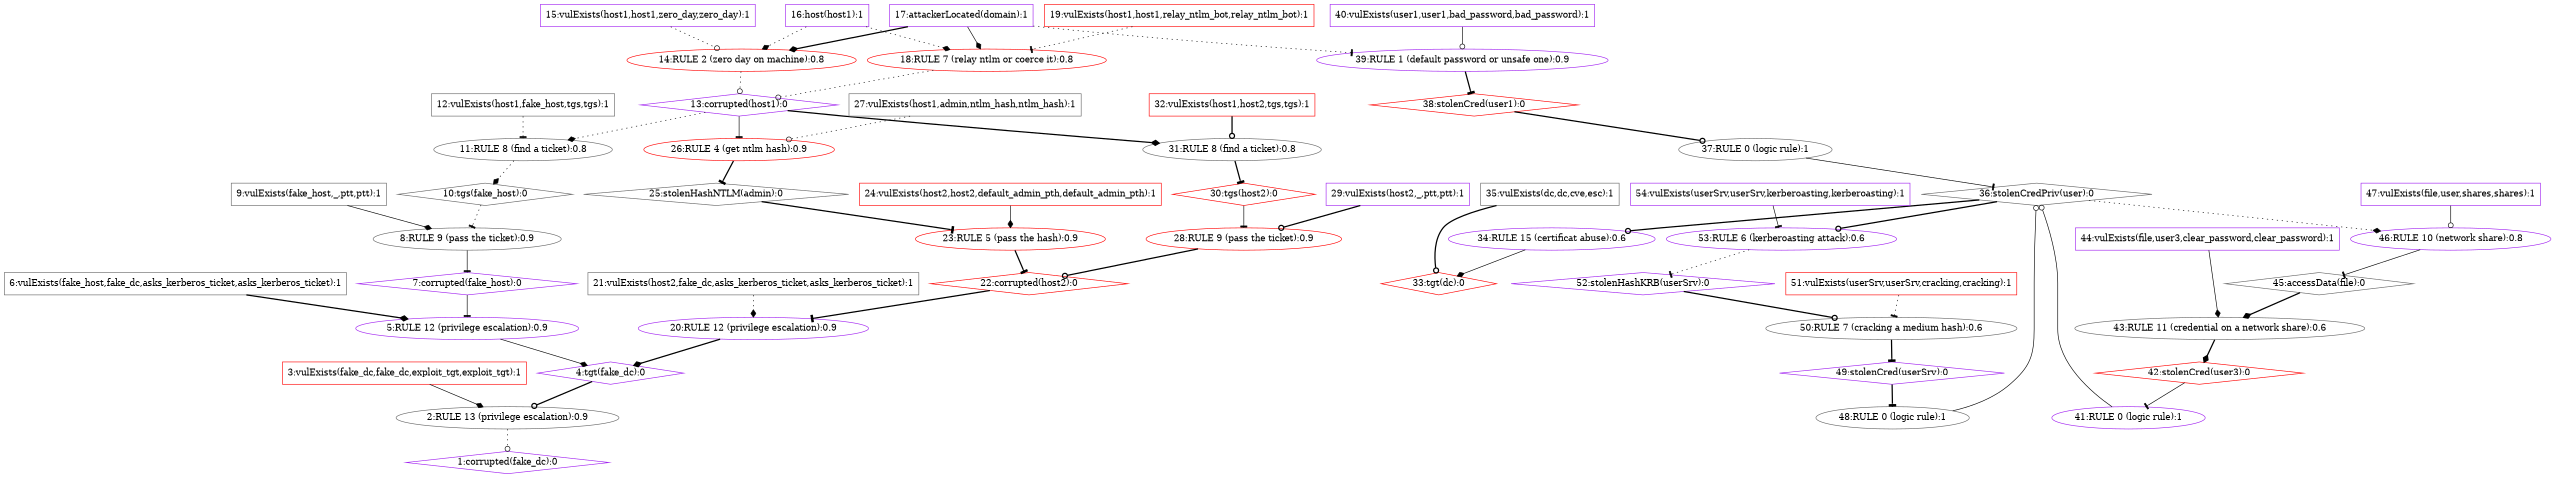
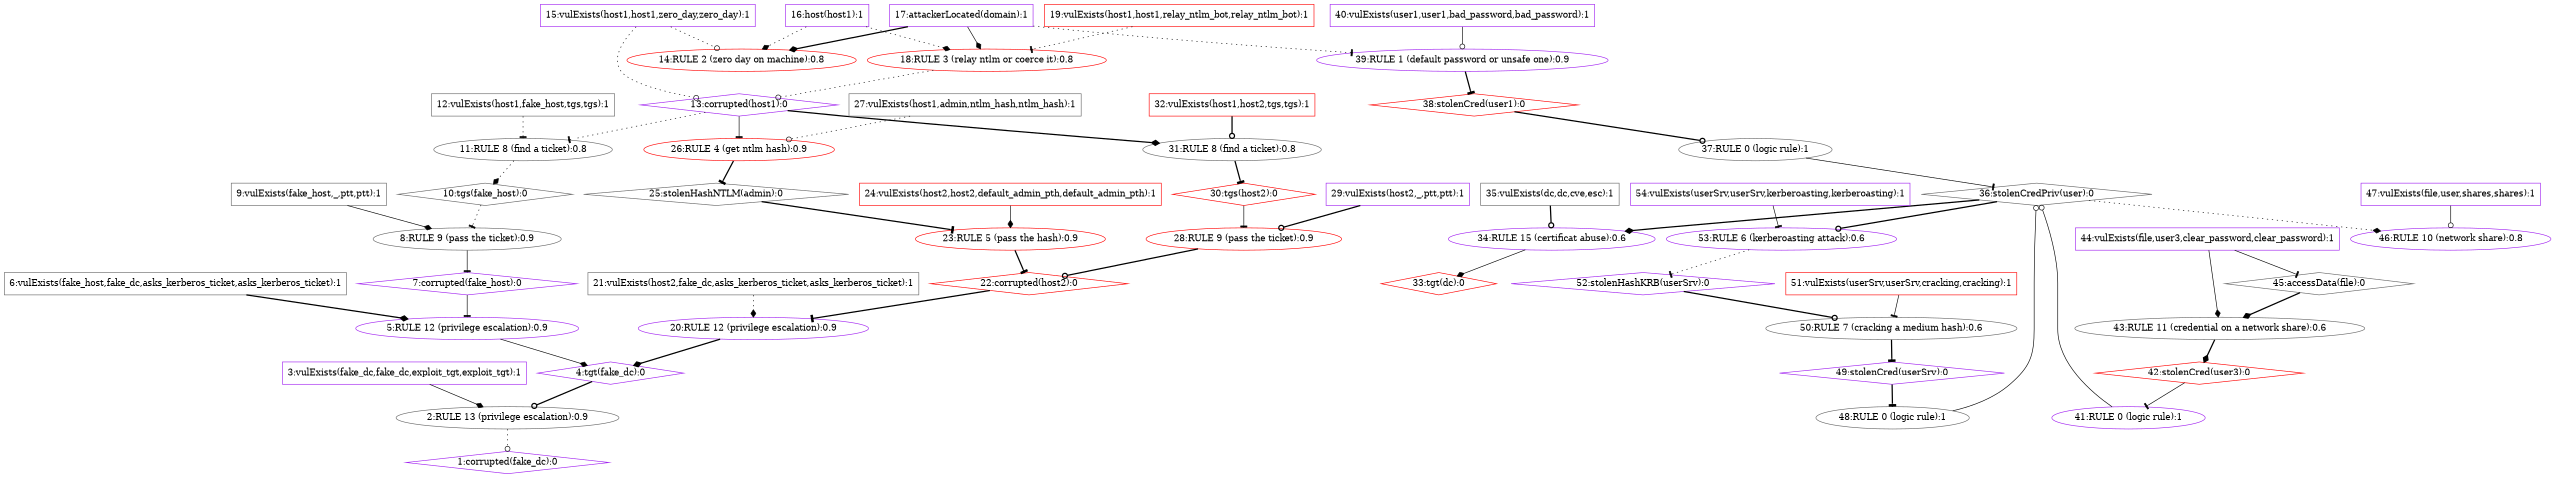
(987, 60) -> (987, 60)
(740, 80) -> (632, 79)
(640, 125) -> (640, 125)
(1805, 215) -> (1805, 215)
(1450, 223) -> (1551, 214)
(2383, 262) -> (2265, 262)
(1897, 305) -> (1897, 305)
(404, 373) -> (404, 373)
